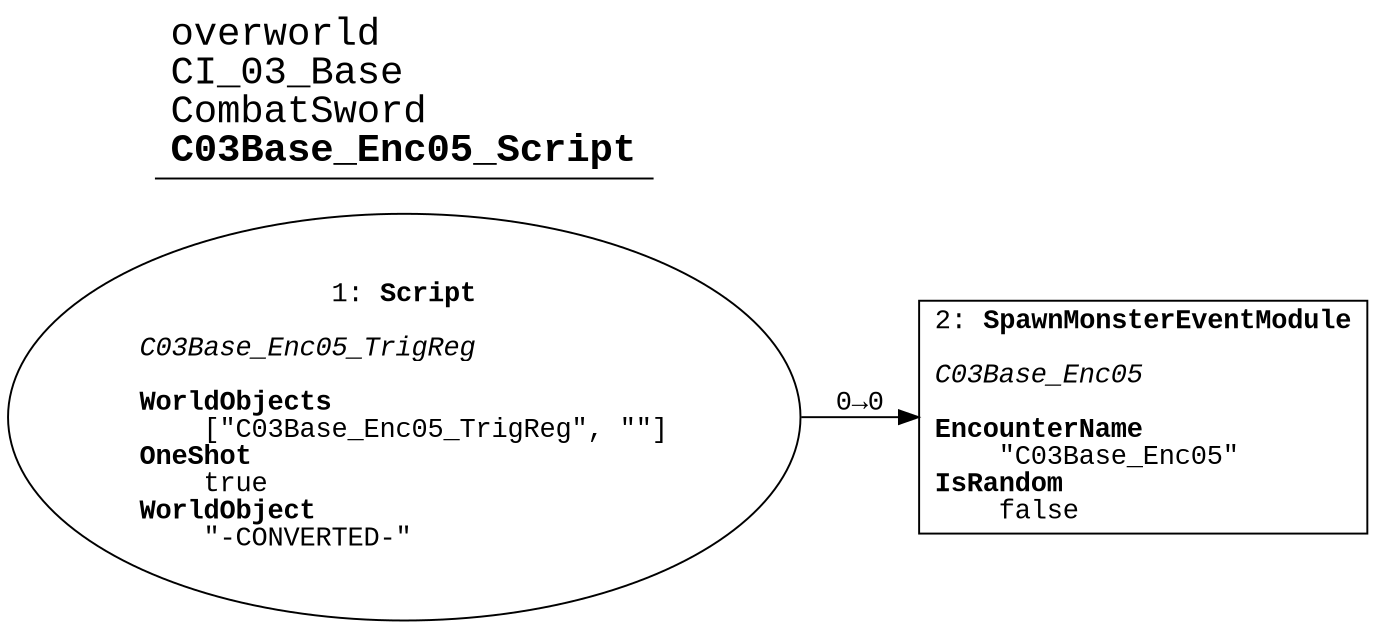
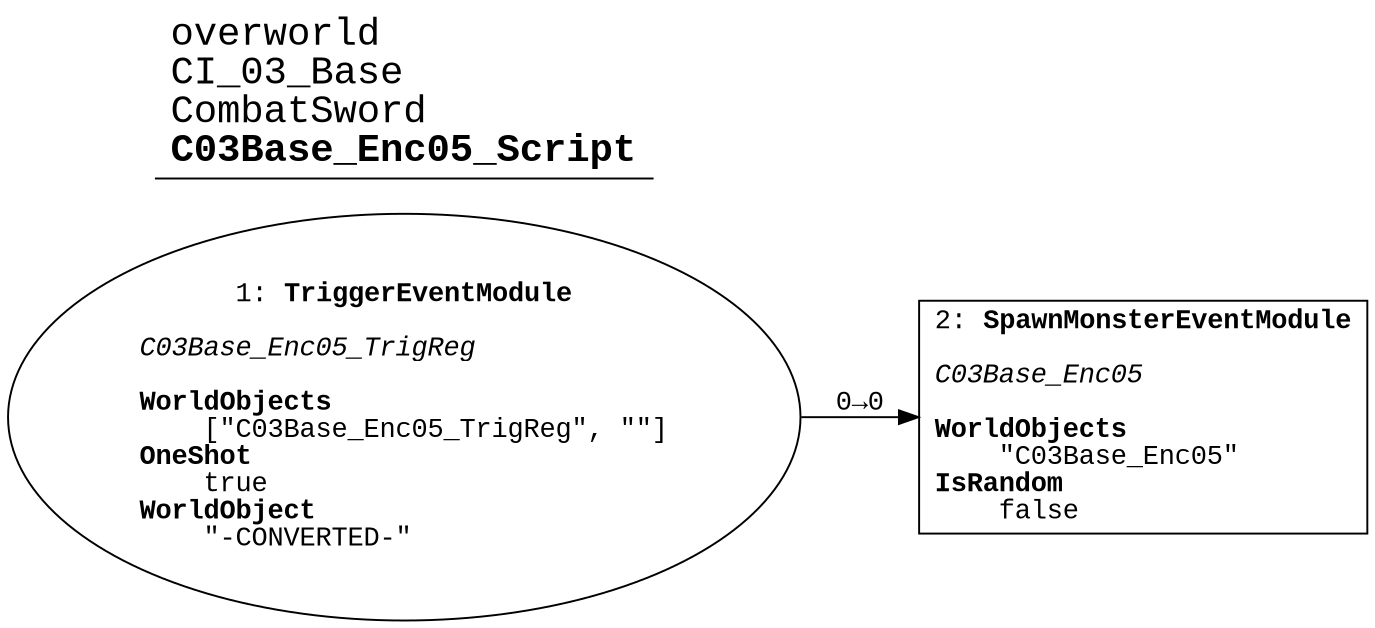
(429, 293) -> (429, 293)
(1039, 429) -> (1032, 429)
